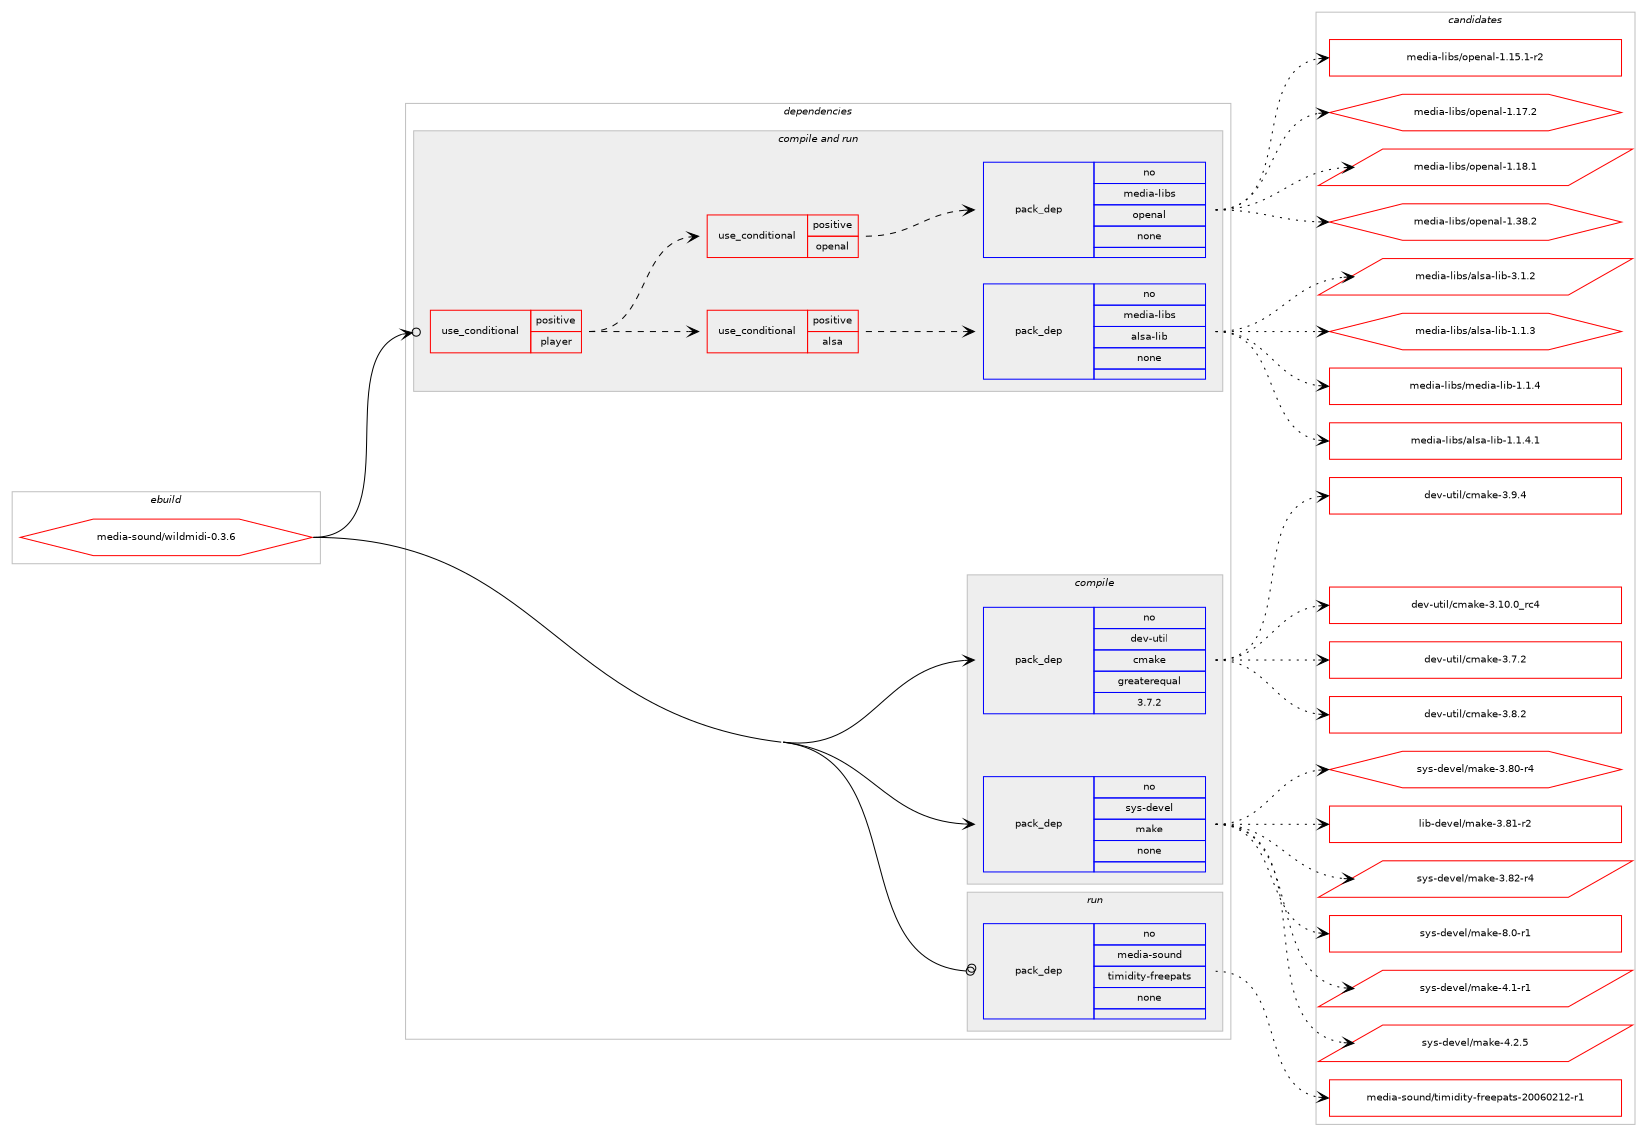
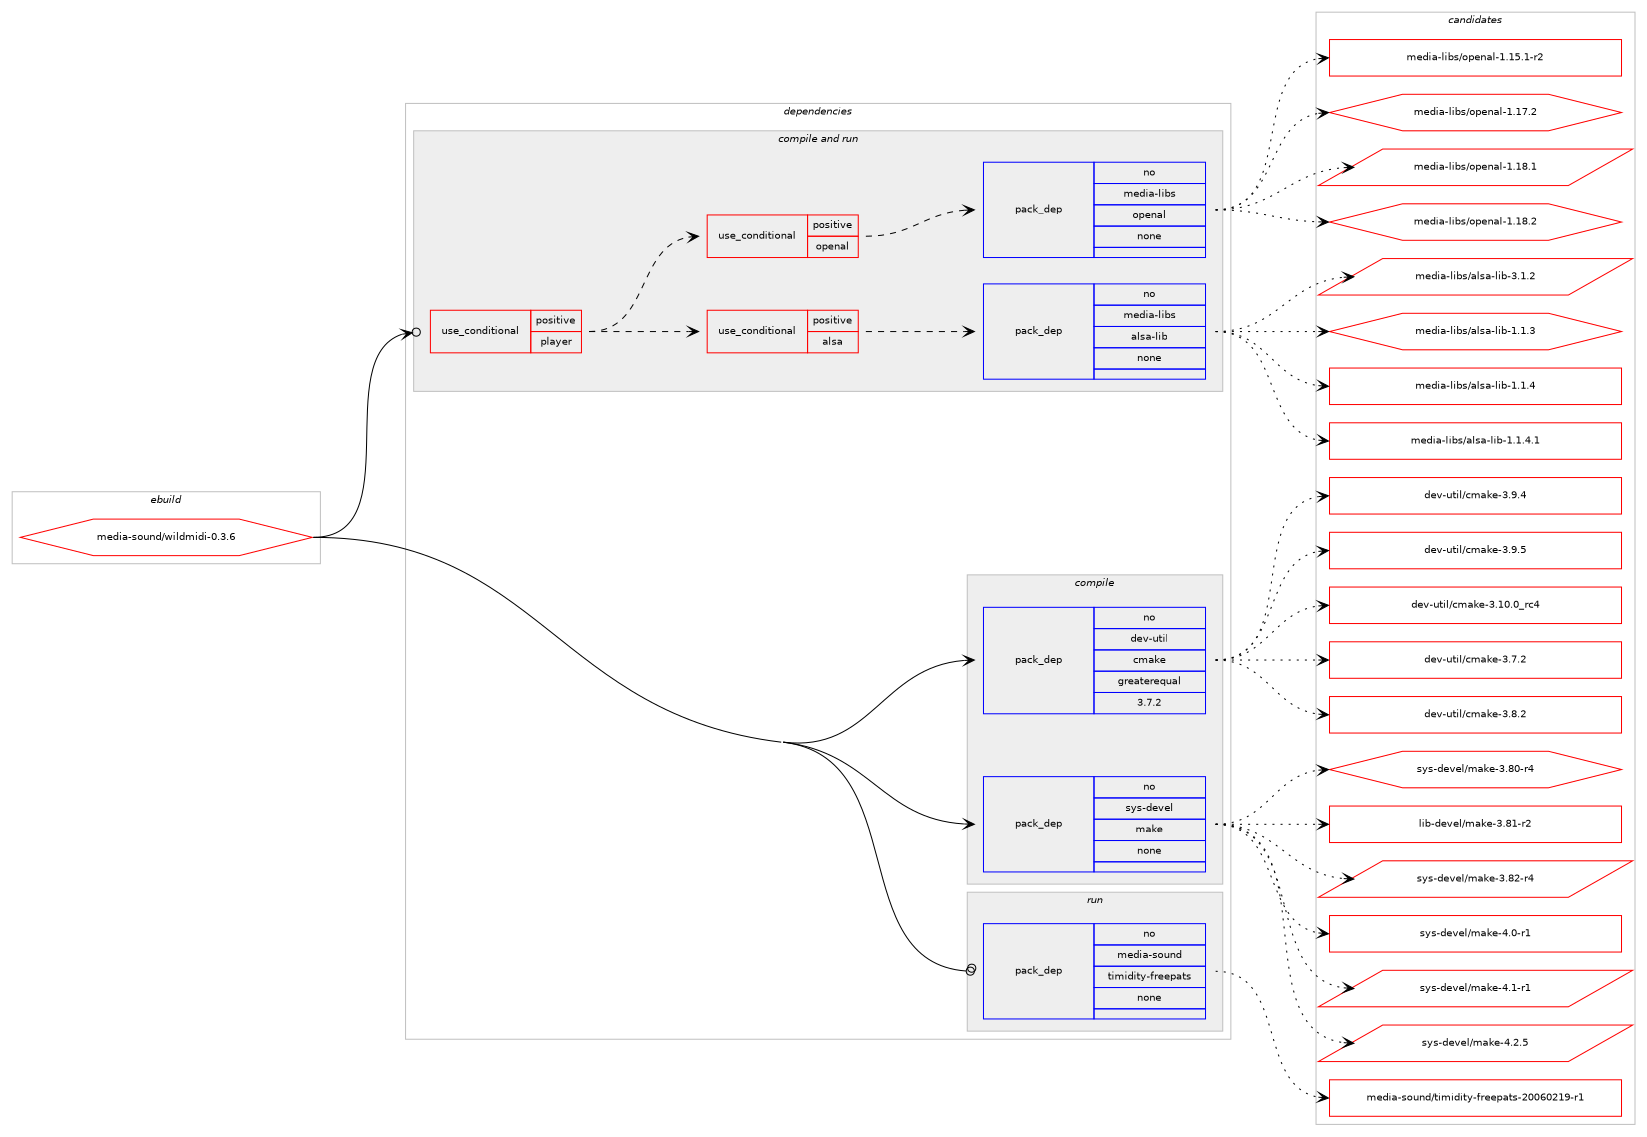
(1476, 222) -> (1476, 222)
(1476, 386) -> (1476, 386)
none -> (1476, 551)
(1476, 934) -> (1476, 934)
(1476, 1098) -> (1476, 1098)
